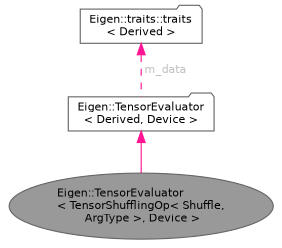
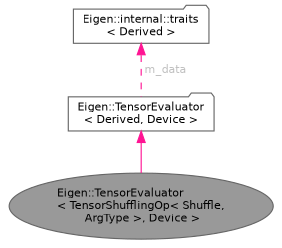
(141, 26) -> (141, 26)
